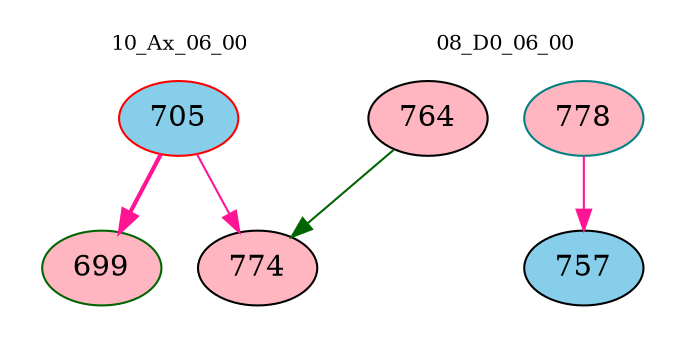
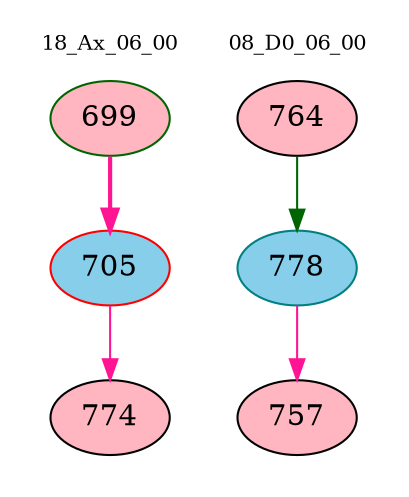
(180, 45) -> (110, 45)
(584, 118) -> (297, 268)
(366, 174) -> (297, 183)
(145, 183) -> (110, 183)
(584, 268) -> (297, 418)
